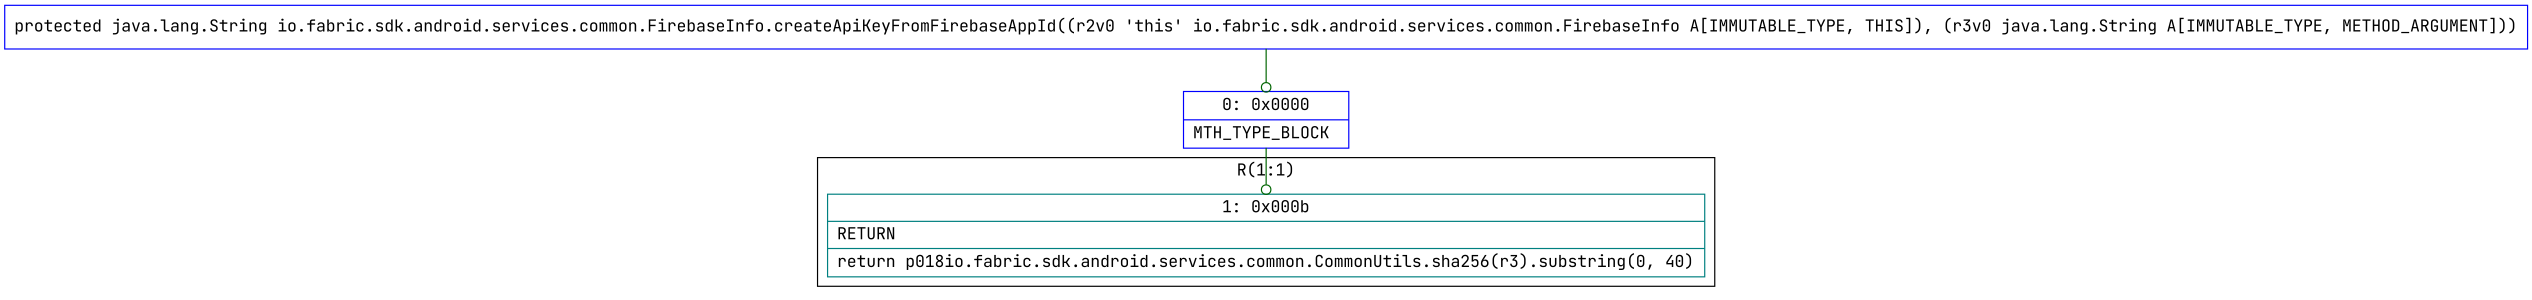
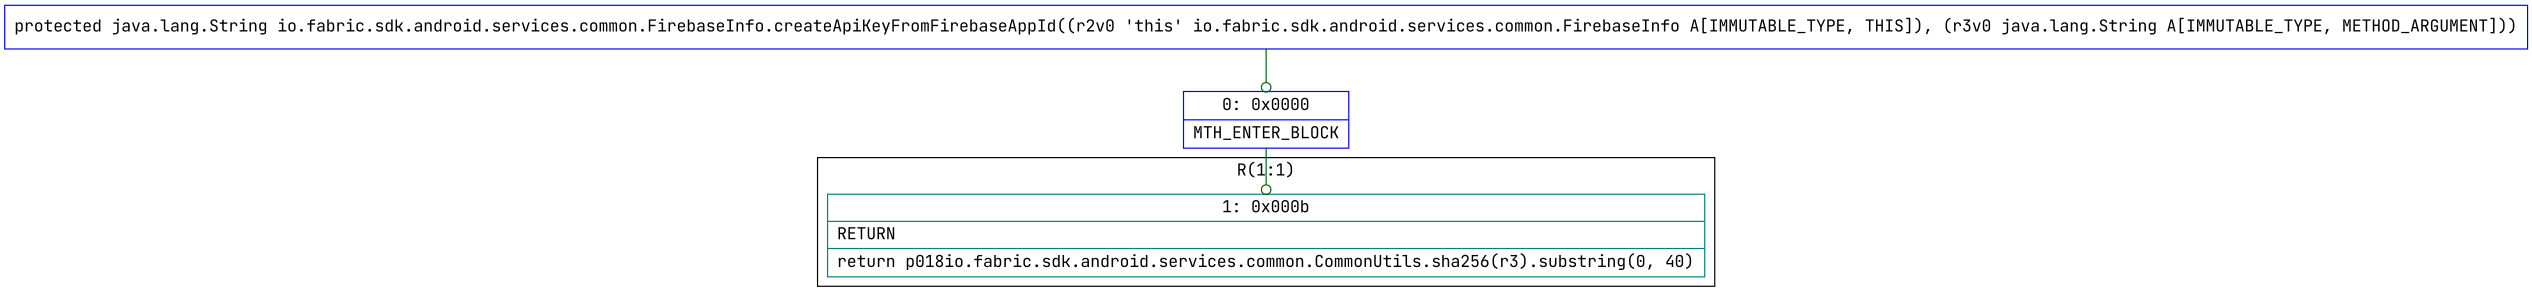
(1261, 133) -> (1266, 133)
